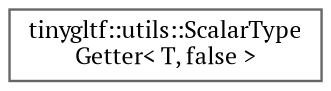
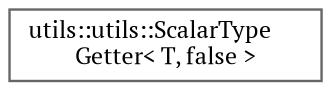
(166, 45) -> (166, 45)
